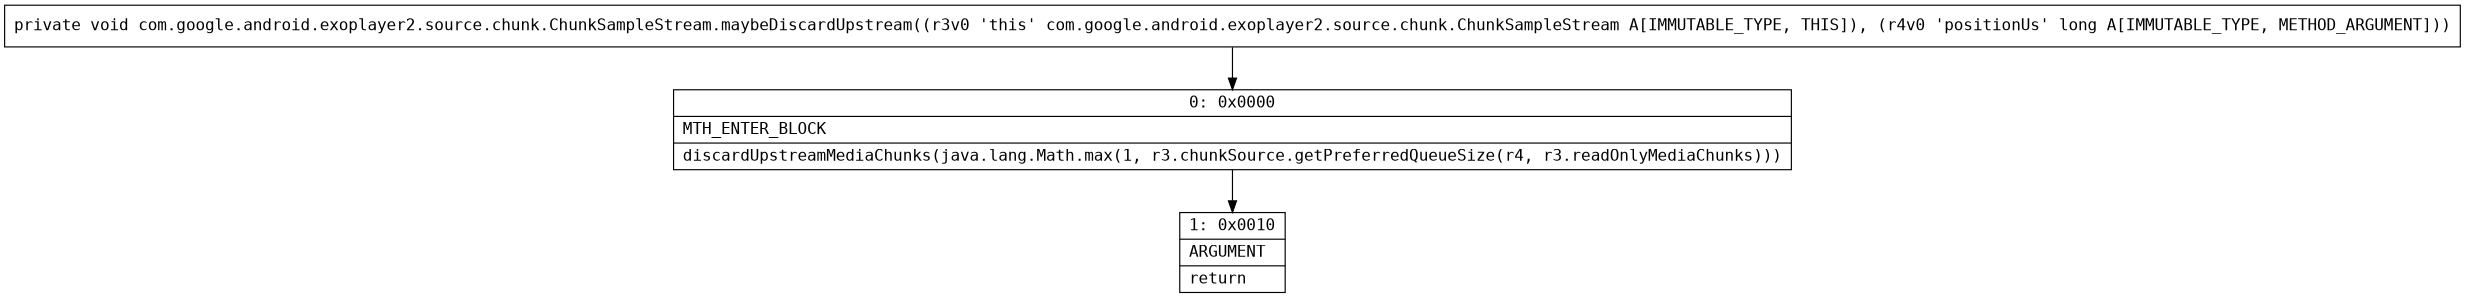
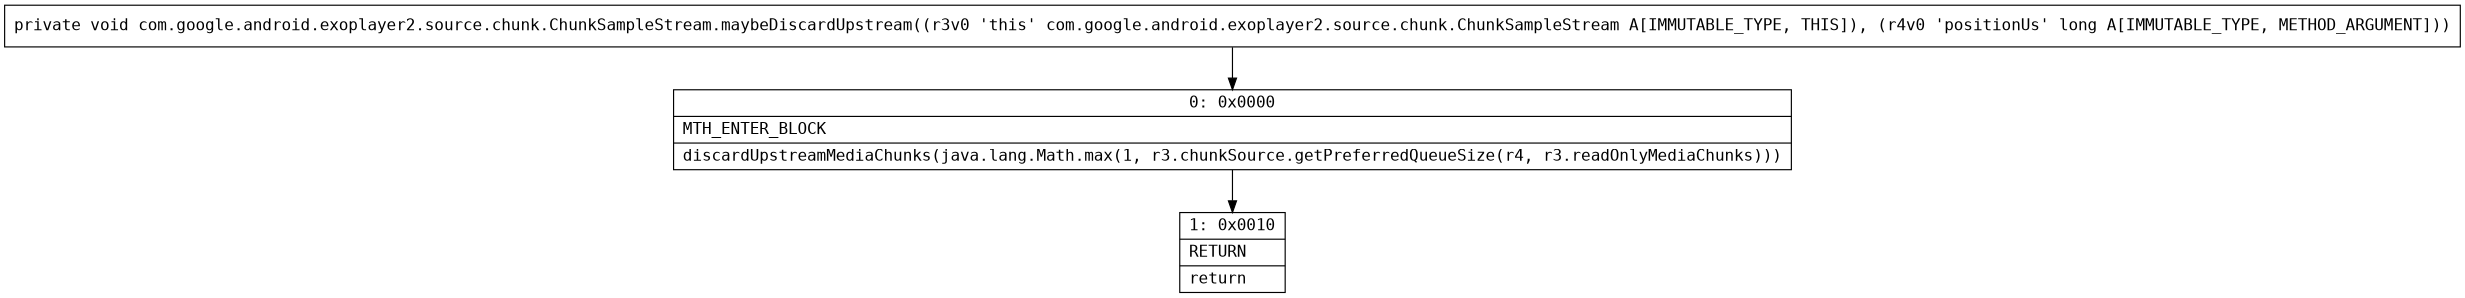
(1228, 252) -> (1218, 252)
